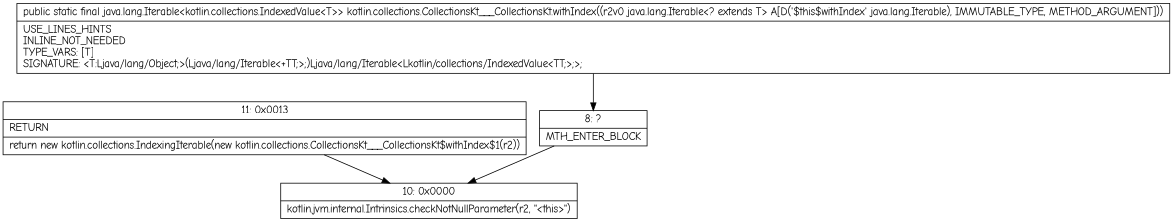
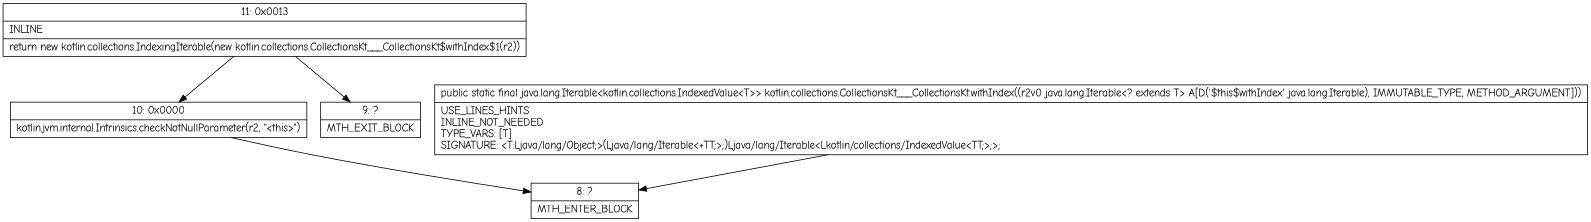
none -> (371, 120)
(29, 128) -> (26, 30)
(515, 163) -> (376, 167)
